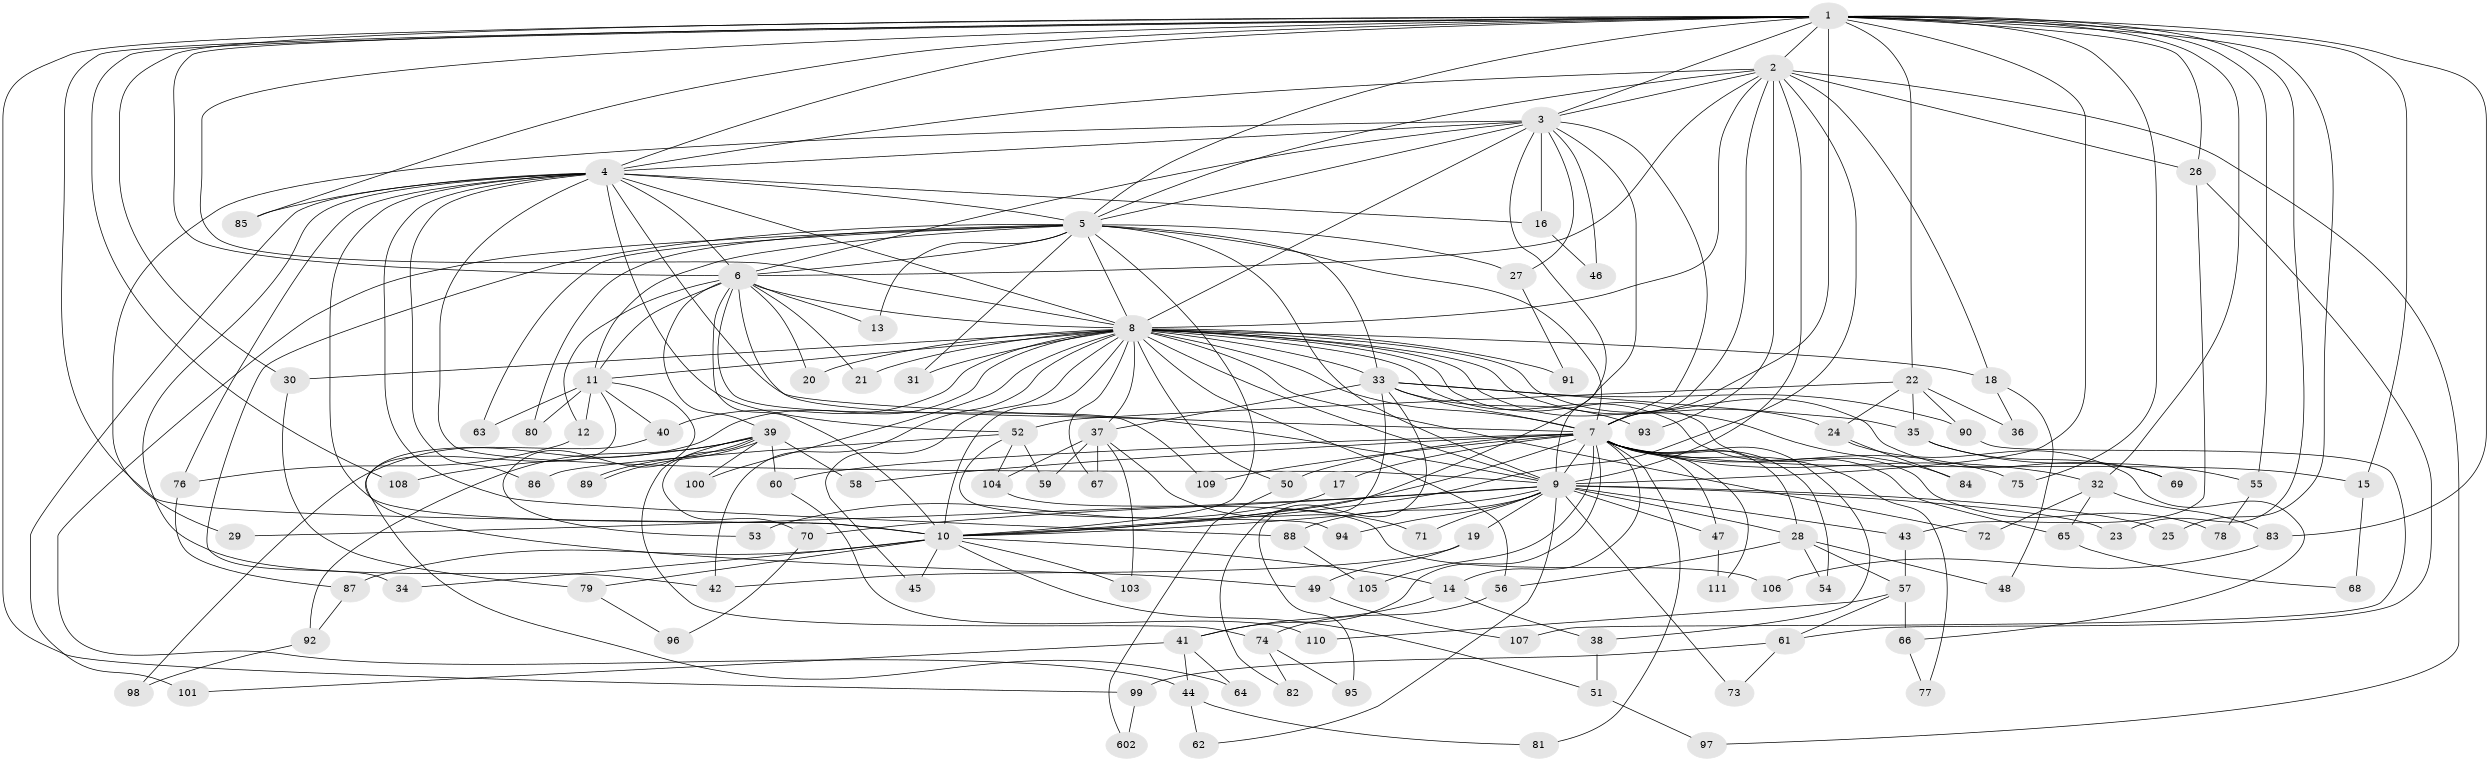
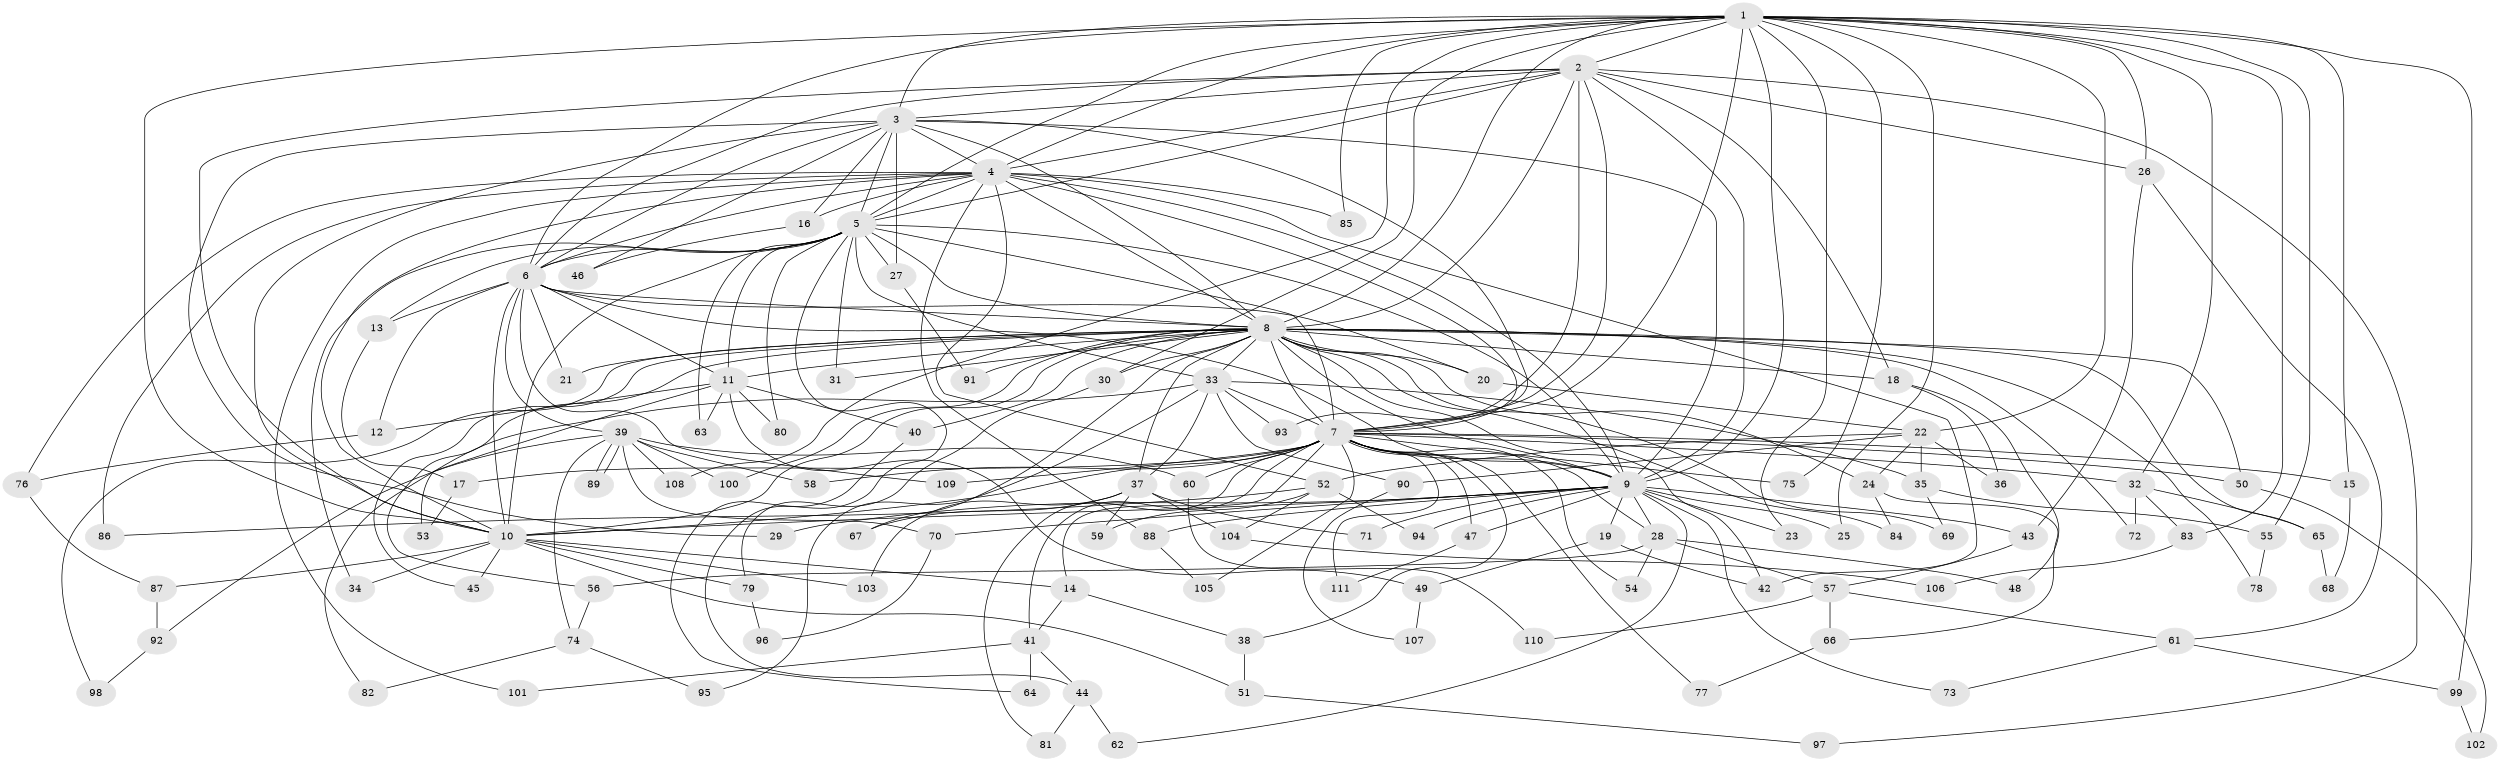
none -> (1703, 407)
none -> (351, 445)
(1127, 745) -> (2476, 745)
